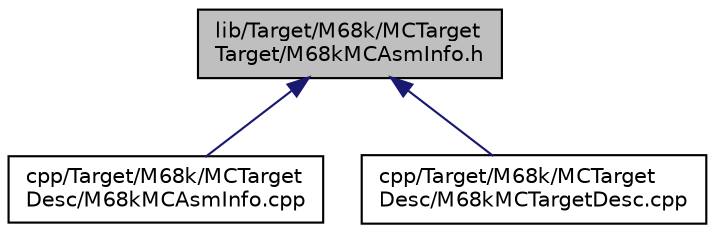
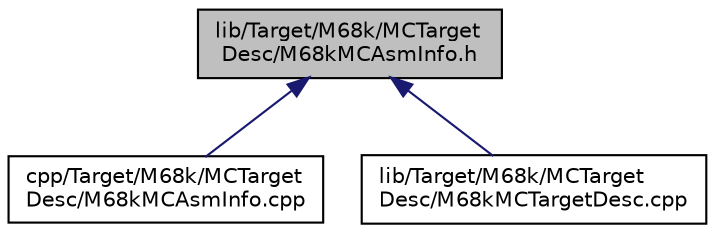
(350, 44) -> (350, 44)
(534, 189) -> (534, 189)
